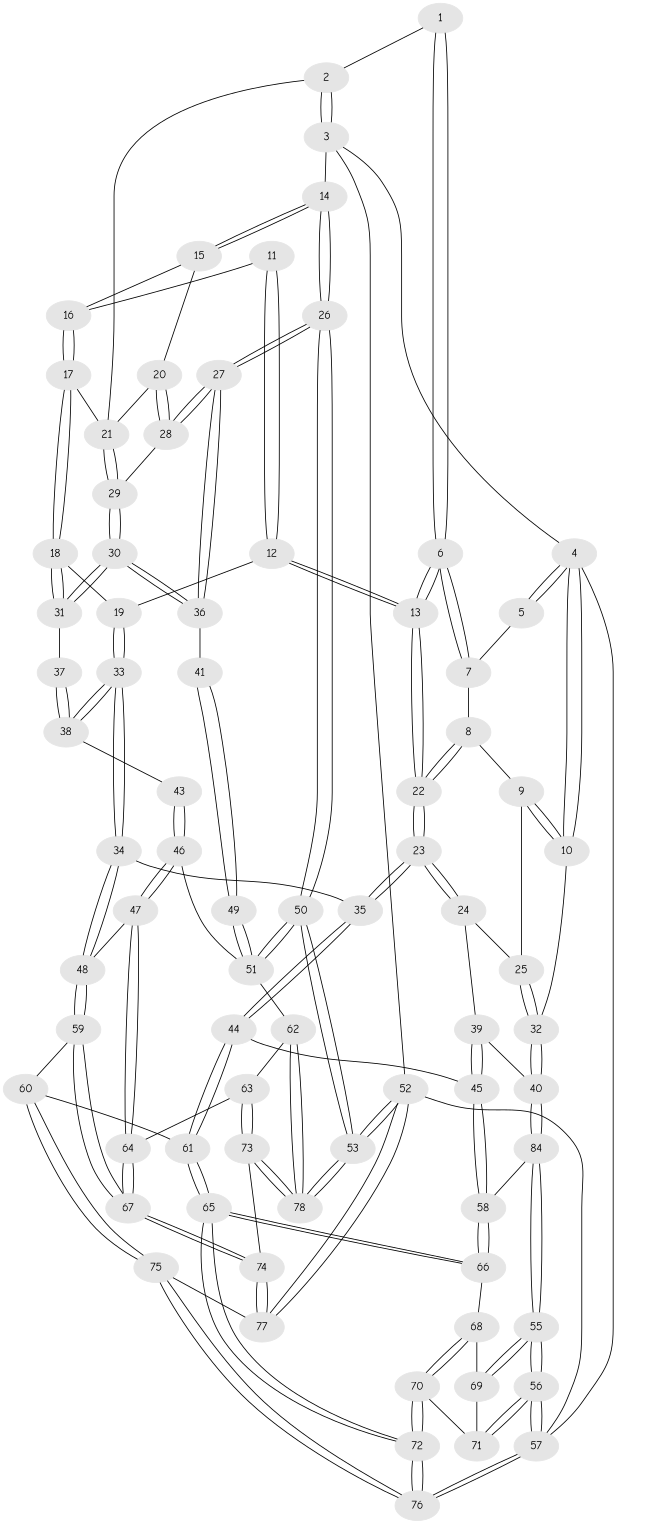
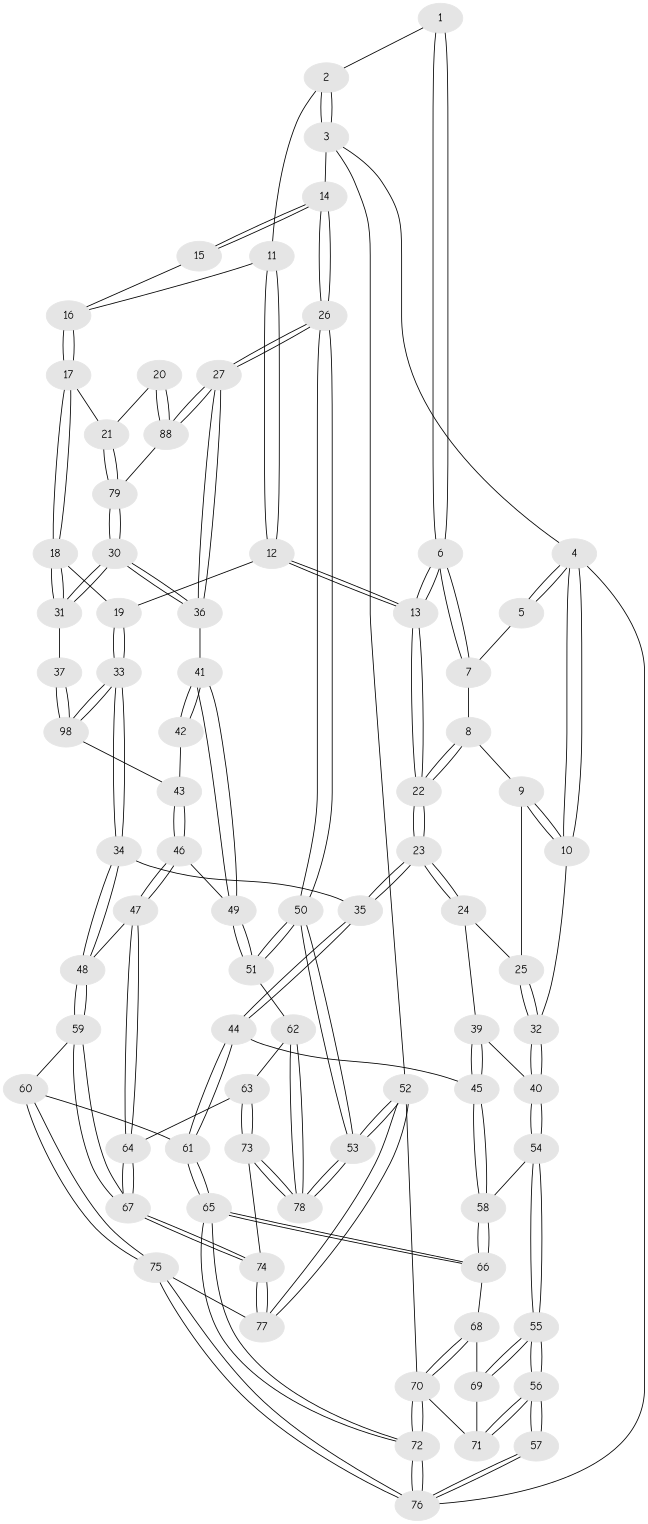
(116, 188) -> (284, 163)
(179, 316) -> none
(166, 435) -> (166, 435)
(115, 494) -> (115, 494)
(66, 732) -> (66, 732)
none -> (181, 732)
(200, 918) -> (209, 883)
(613, 1009) -> (645, 1096)
(536, 1149) -> (536, 1149)
(582, 1210) -> (412, 1238)
